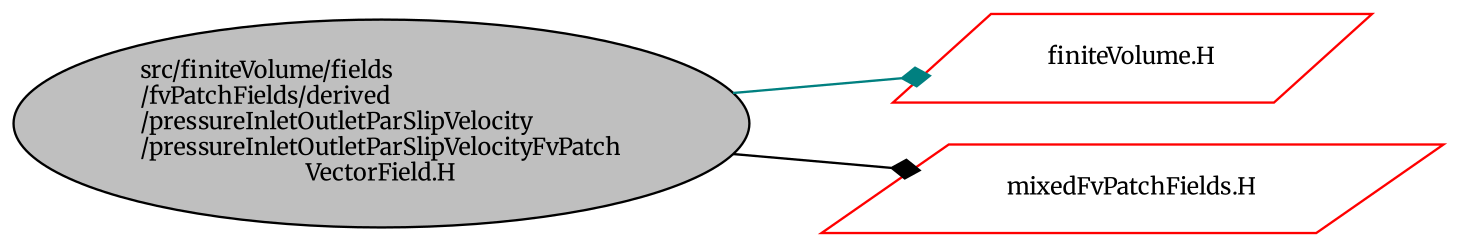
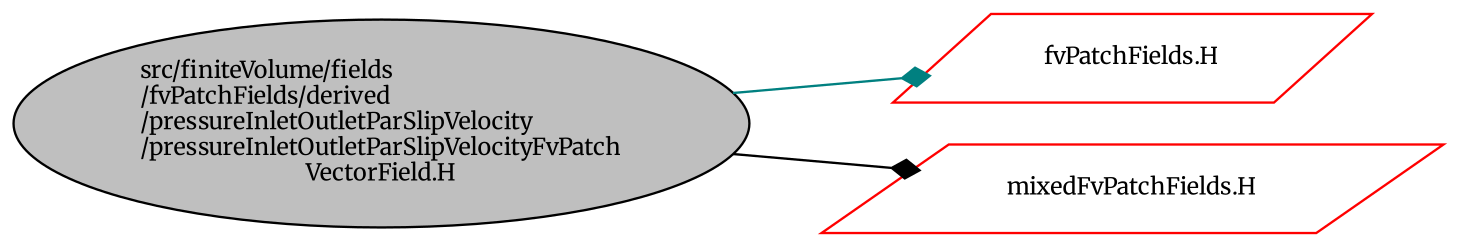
(1132, 58) -> (1132, 58)
